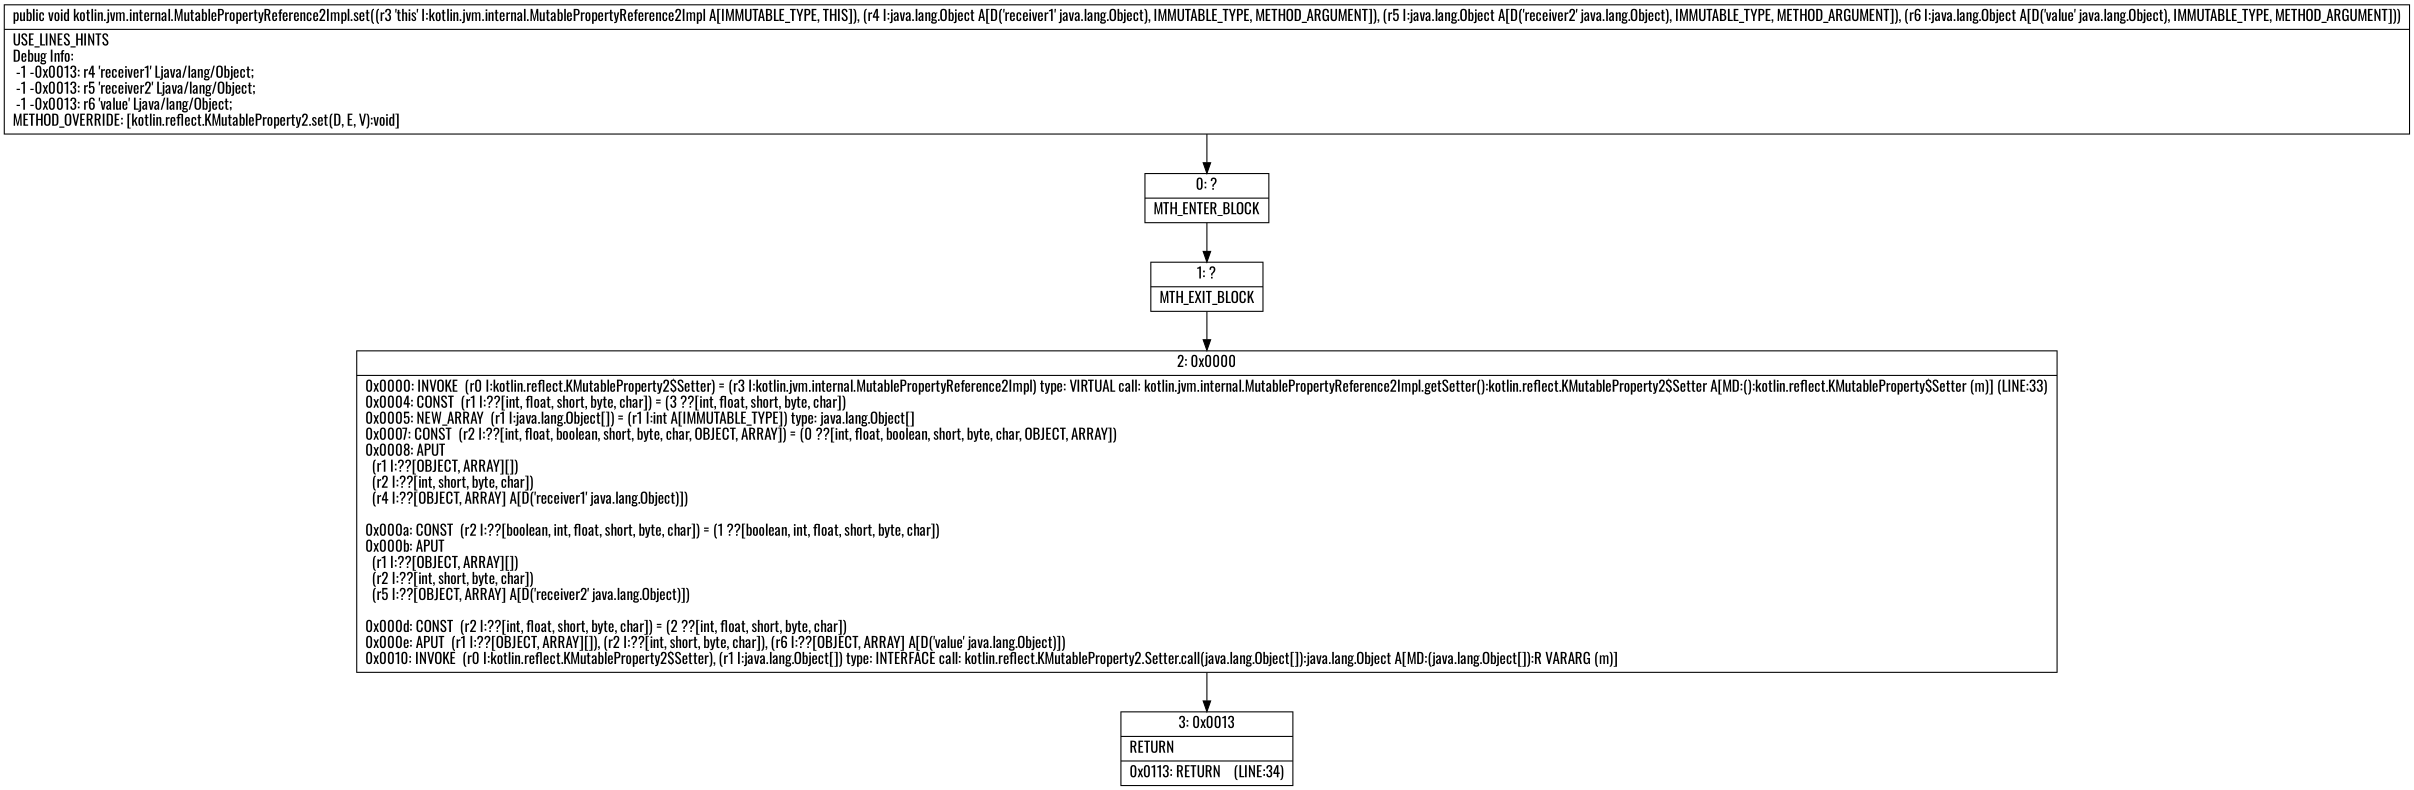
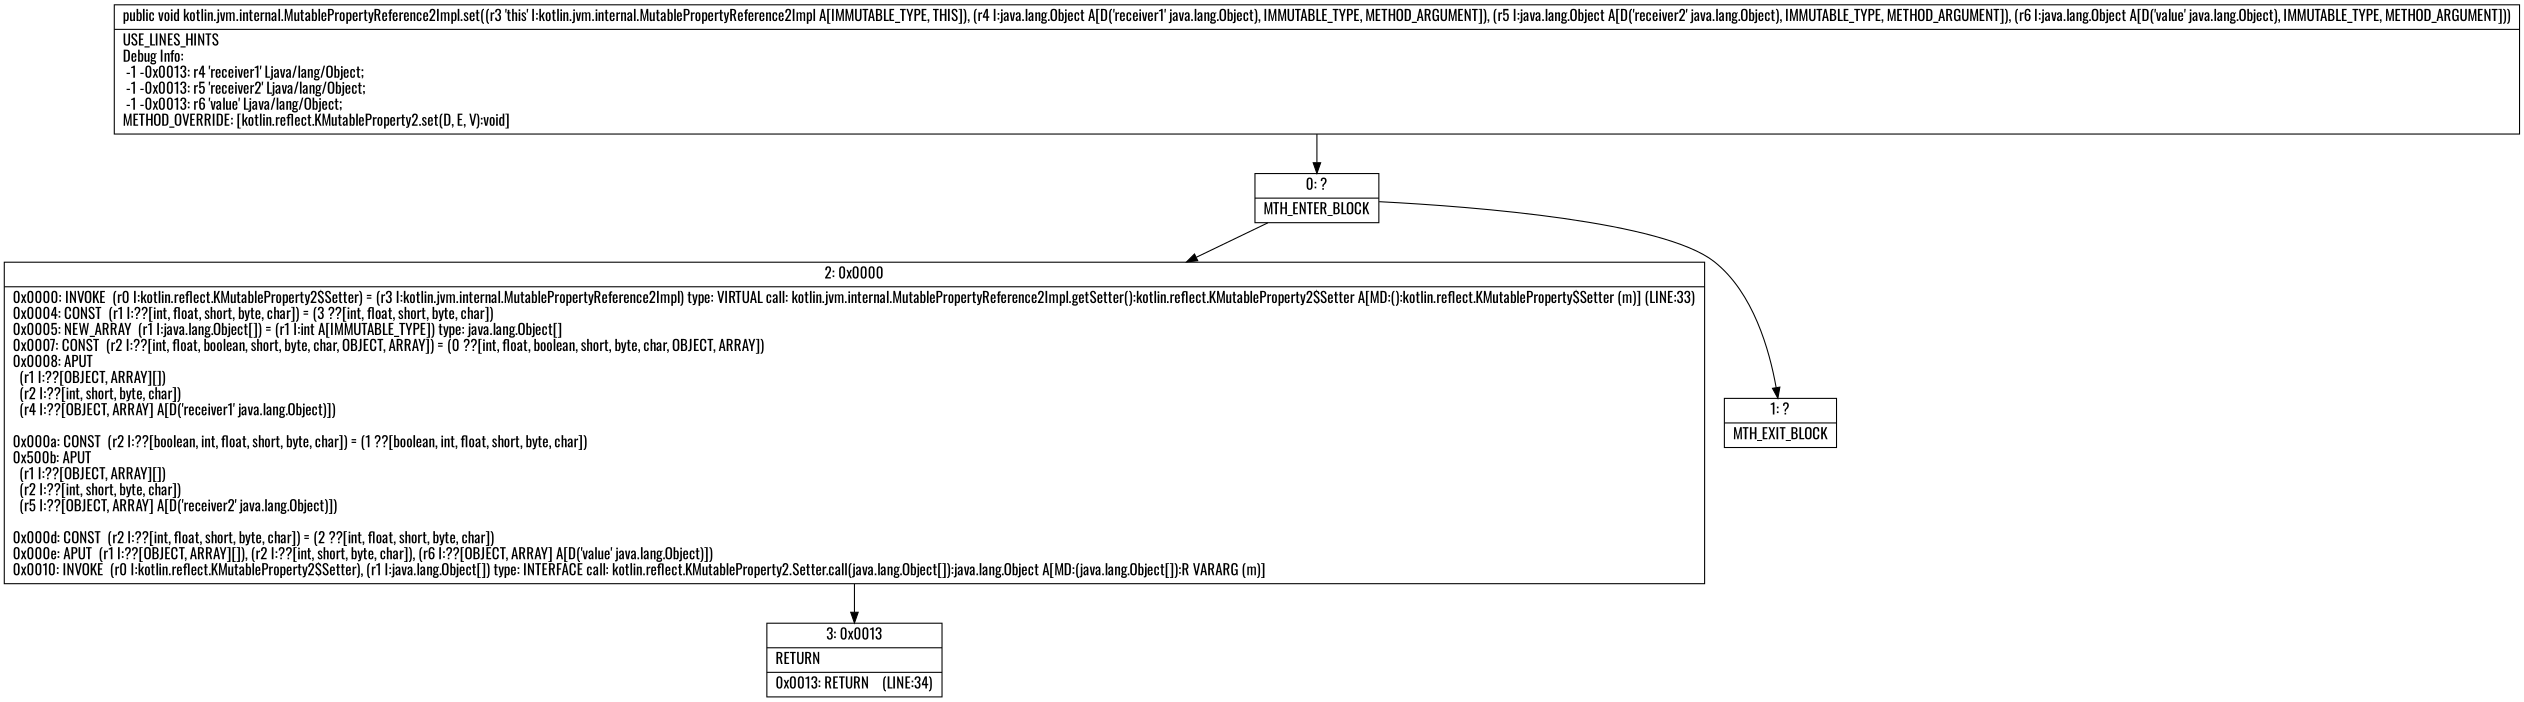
(1207, 326) -> (1232, 240)
(409, 547) -> (56, 459)
(1207, 773) -> (854, 684)
